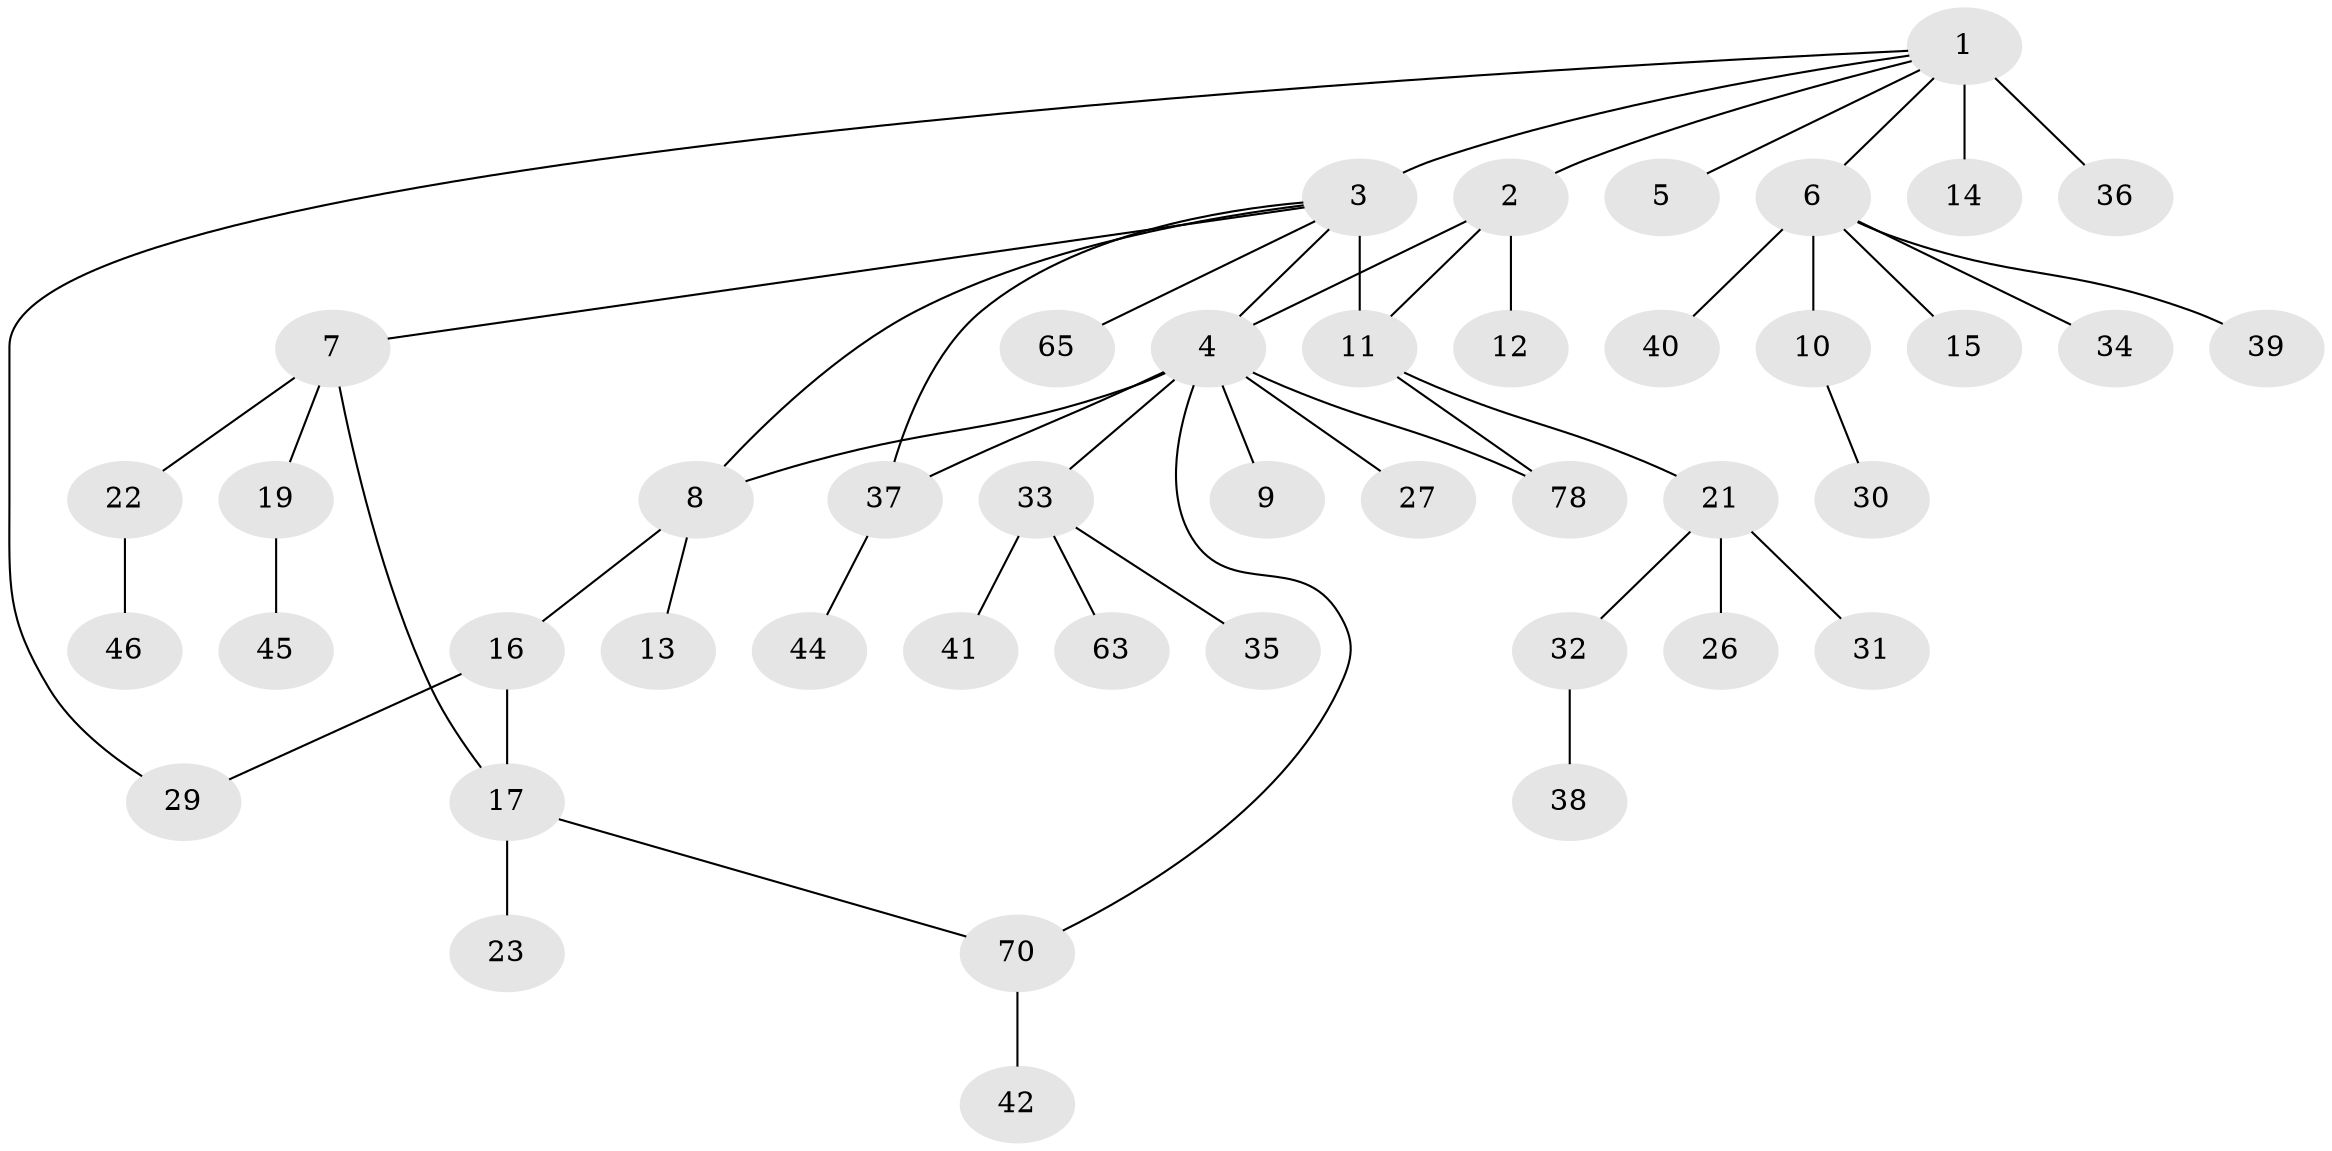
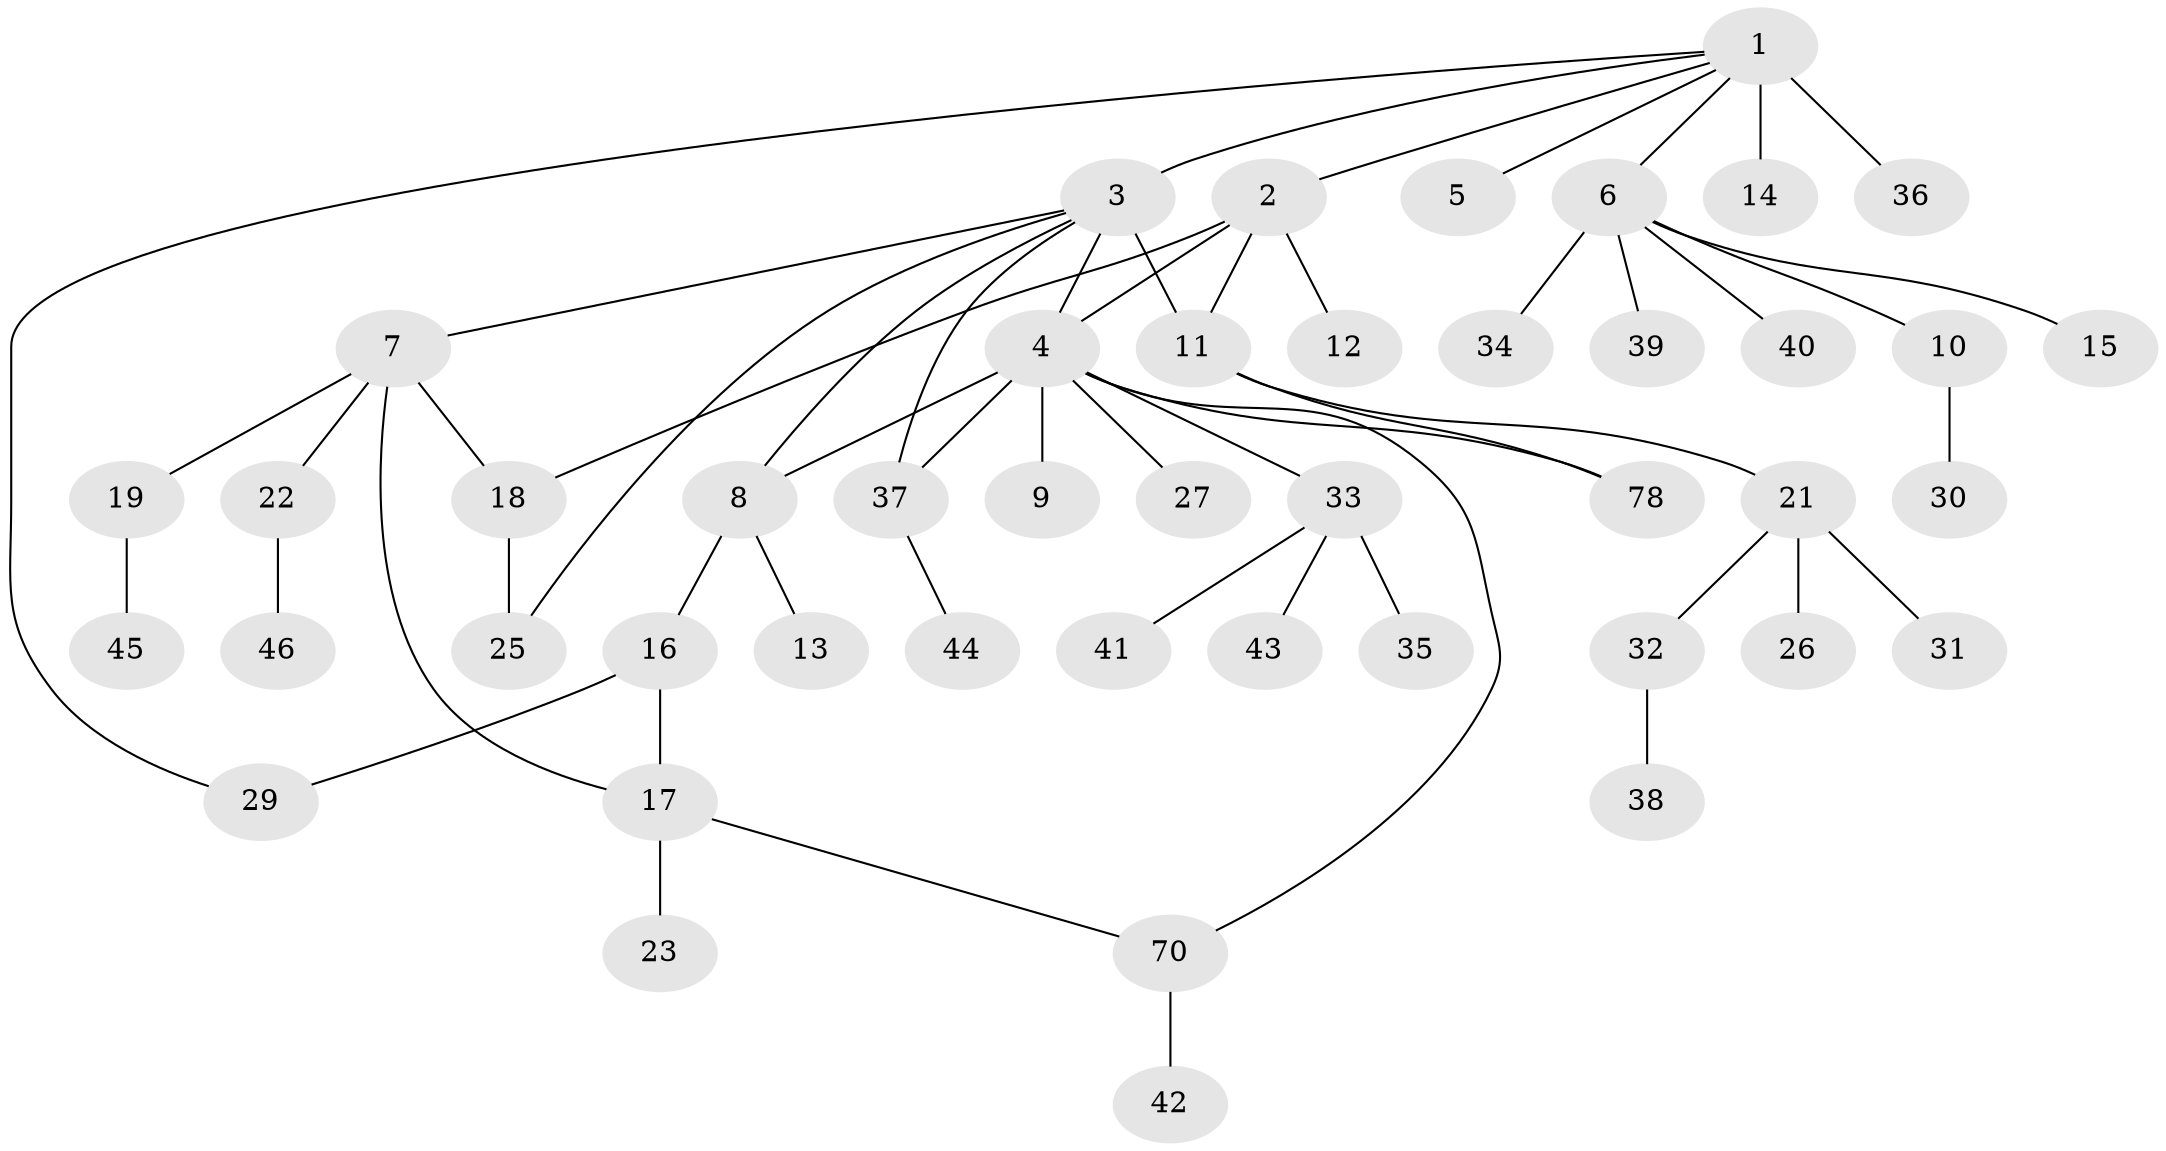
(1057, 349) -> (509, 651)
none -> (509, 500)
(1112, 651) -> (1265, 651)
